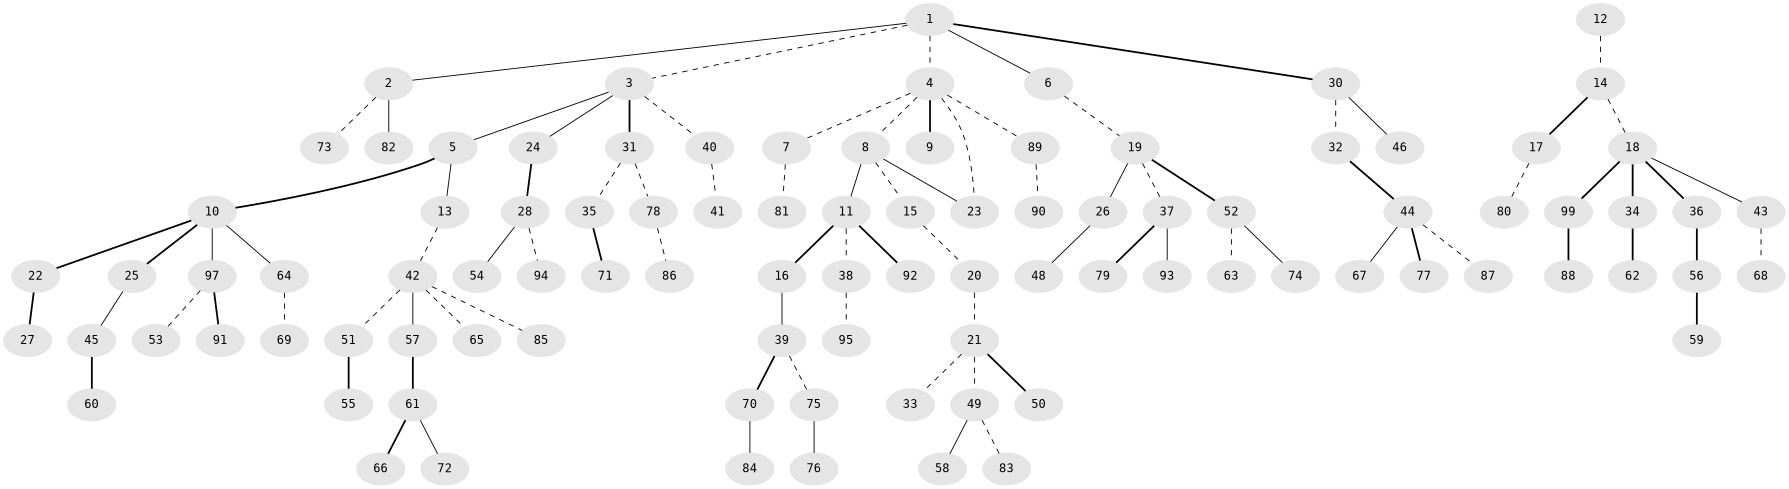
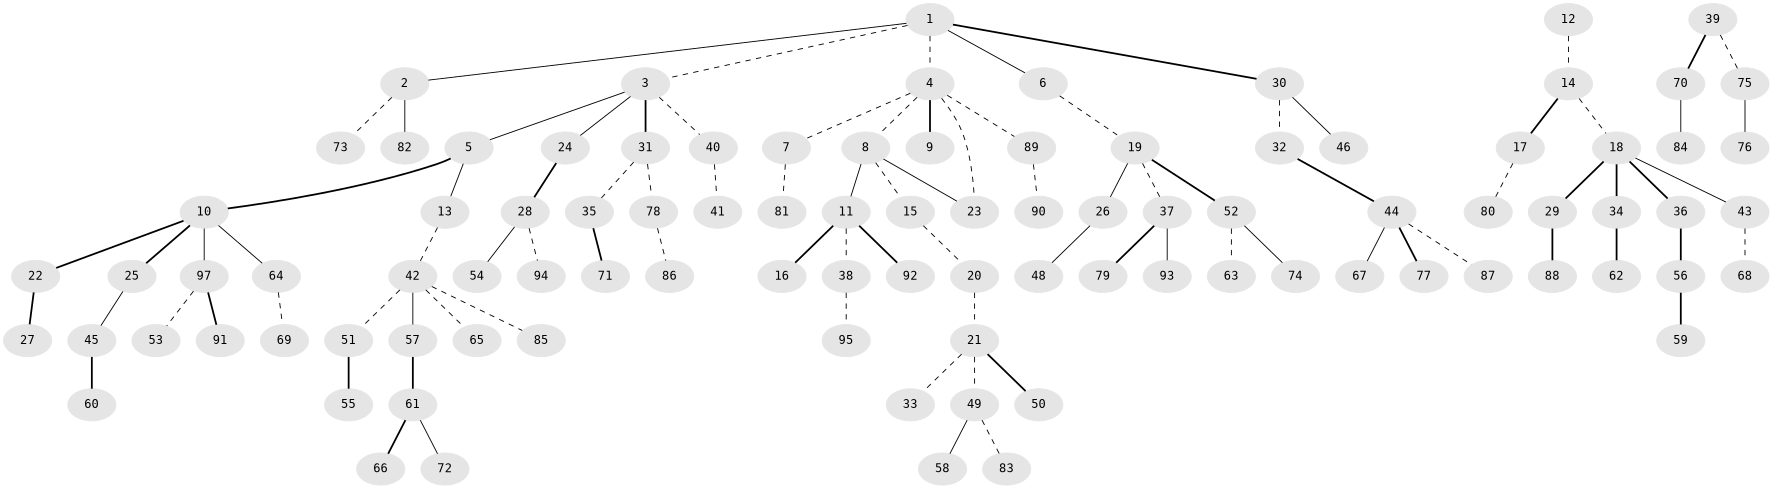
(1568, 212) -> (1552, 212)
(782, 309) -> none
